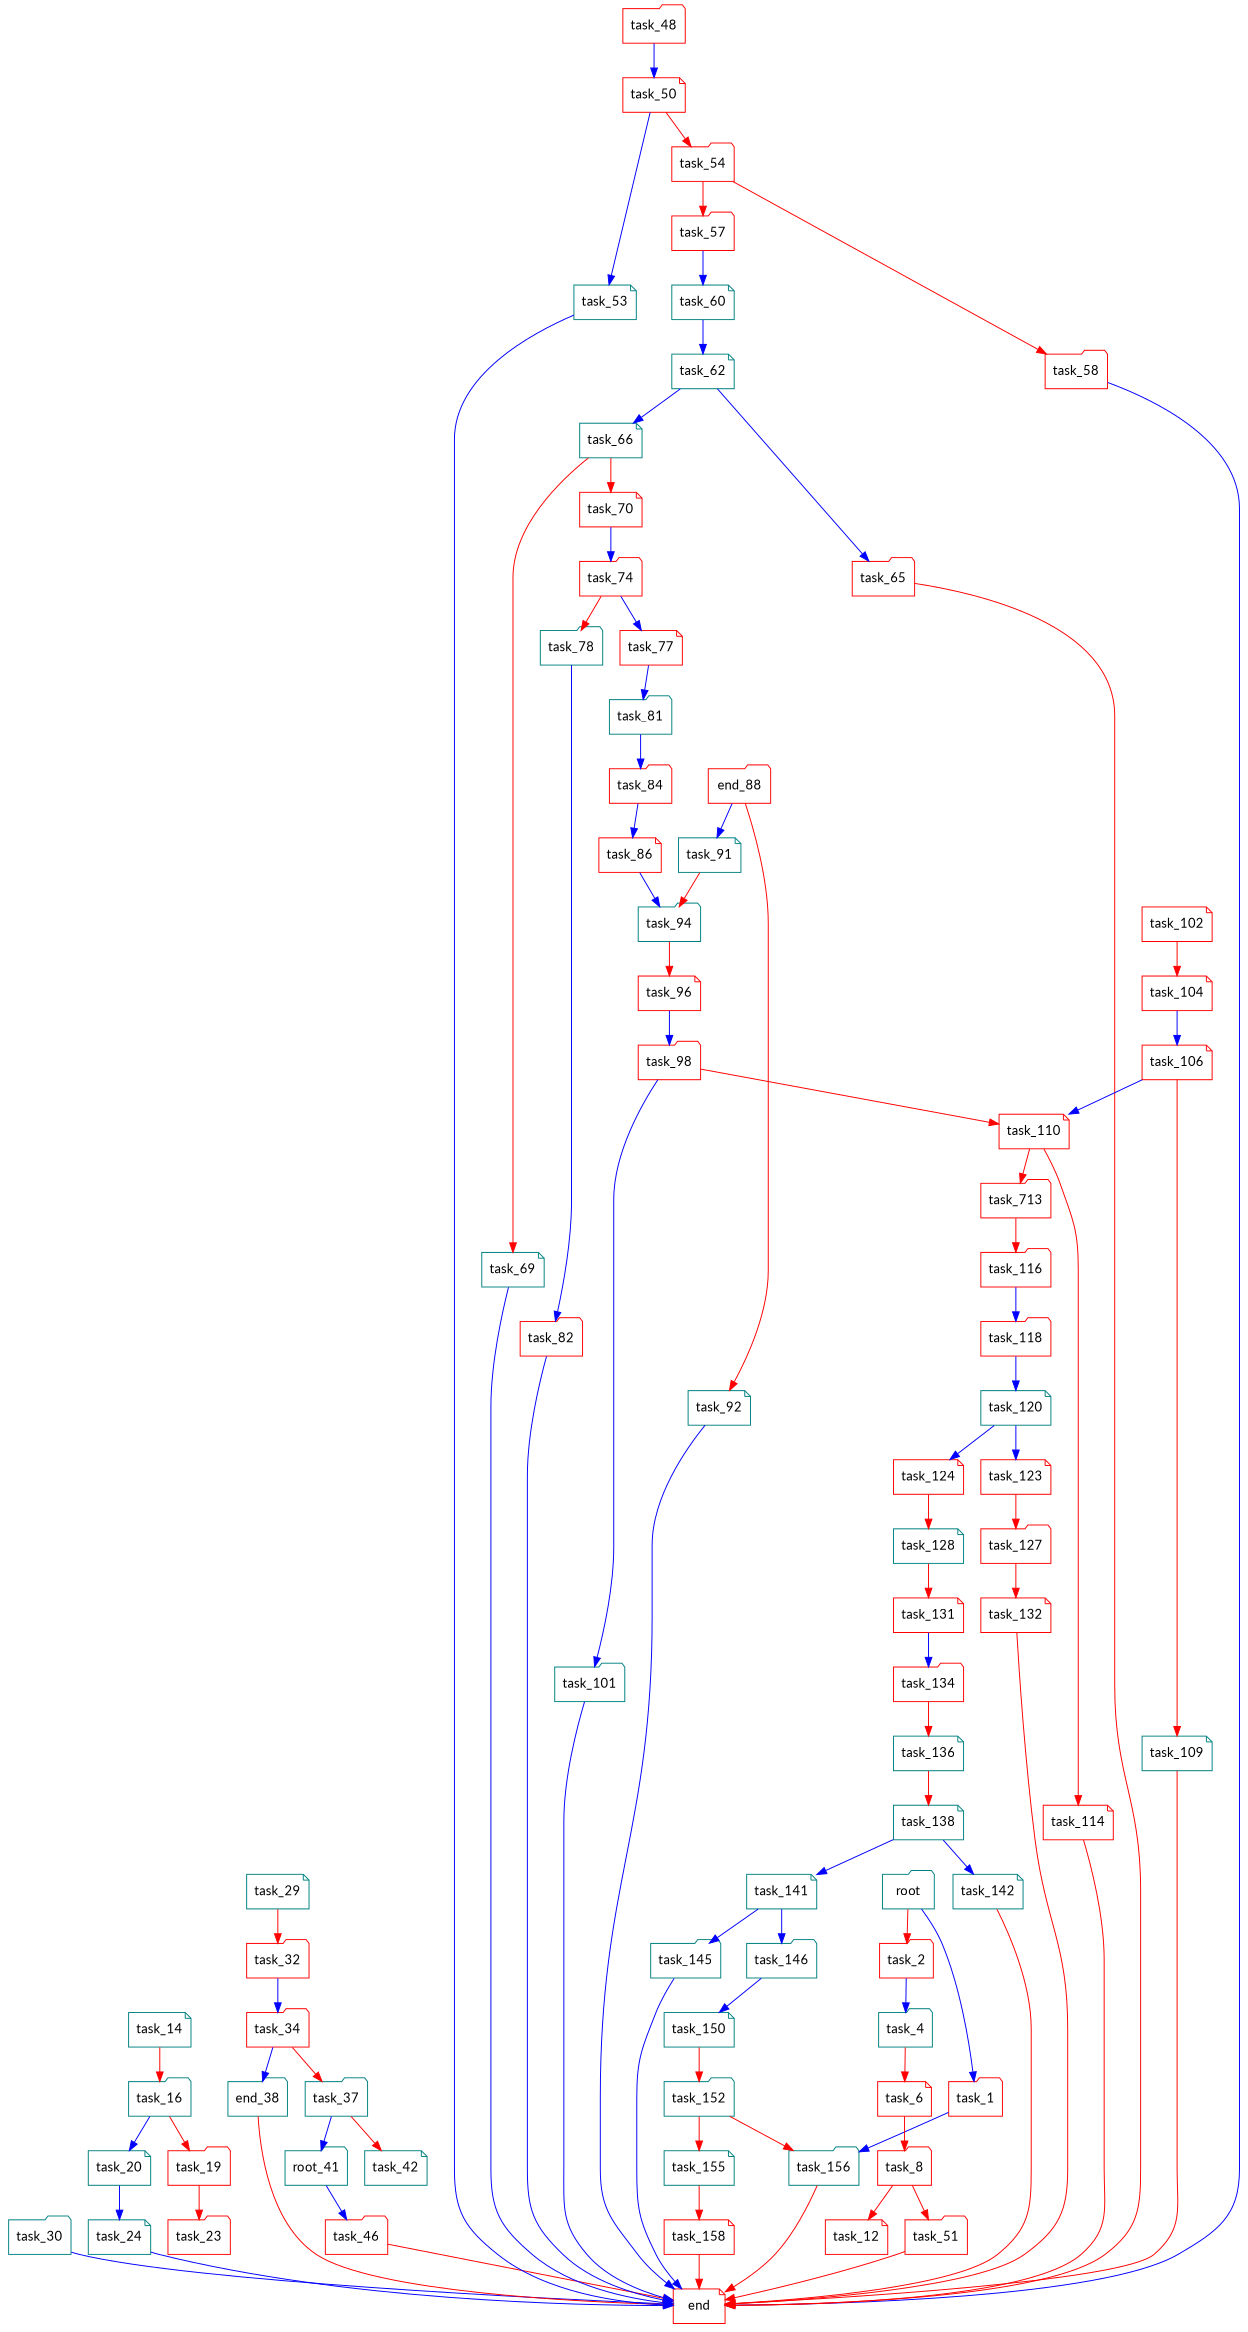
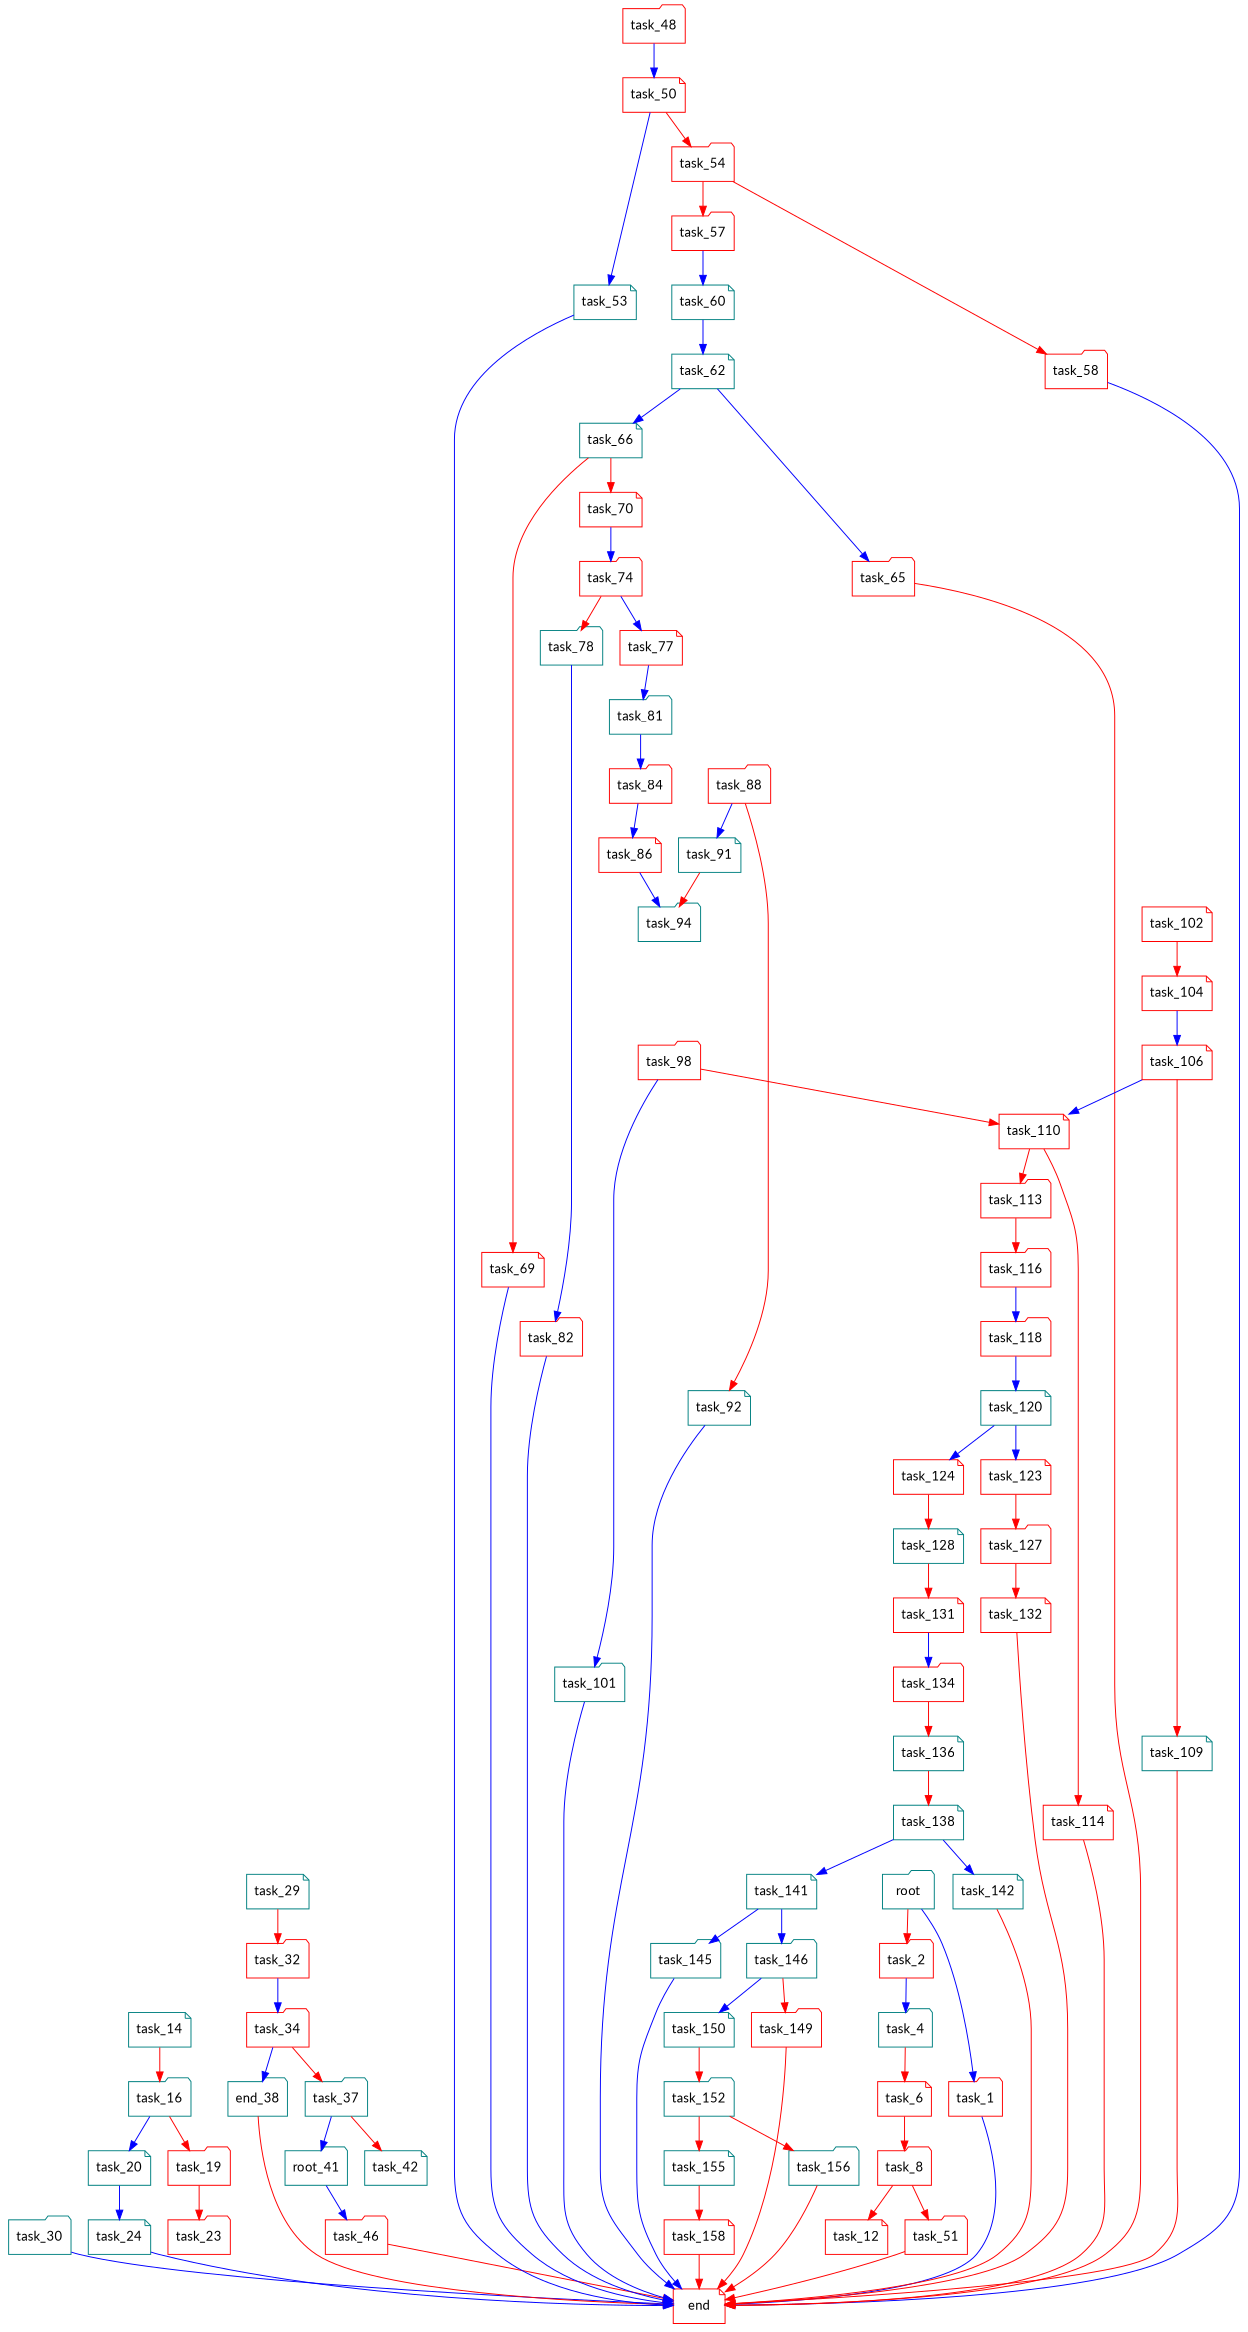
(739, 786) -> (739, 786)
(669, 993) -> none
(1016, 1201) -> (1016, 1201)
(513, 1270) -> (513, 1270)
none -> (786, 2030)
(910, 2129) -> (966, 2263)
